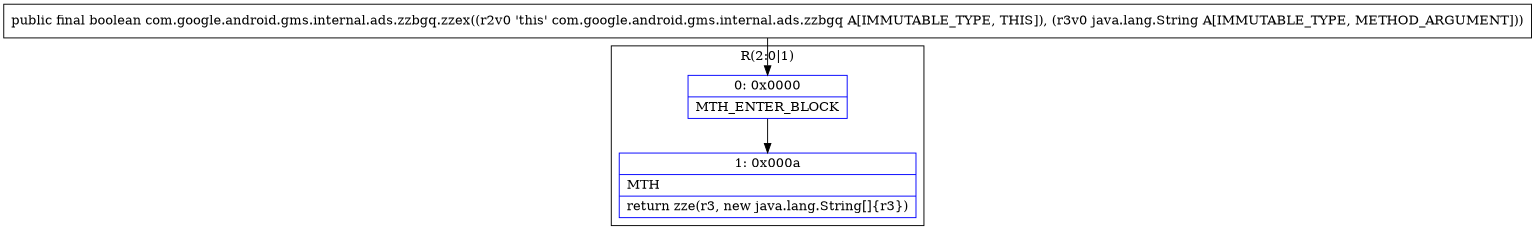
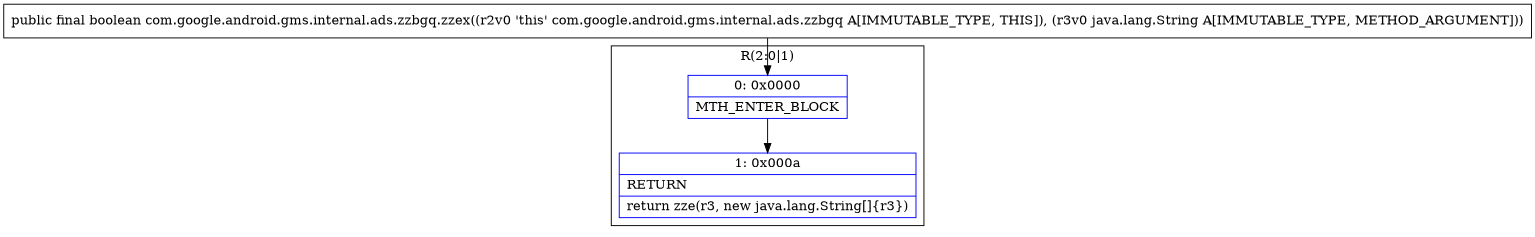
(644, 185) -> (657, 185)
